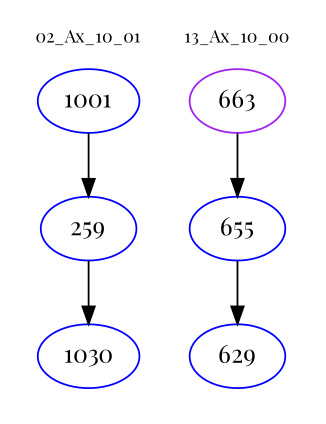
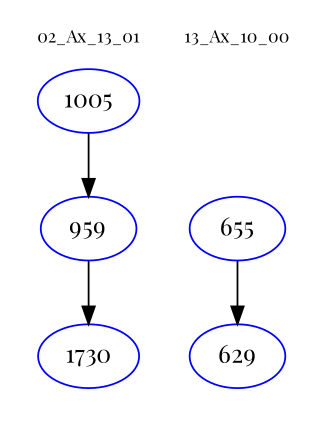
(89, 38) -> (89, 38)
(89, 101) -> (89, 101)
(237, 101) -> none
(89, 229) -> (89, 229)
(89, 356) -> (89, 356)
